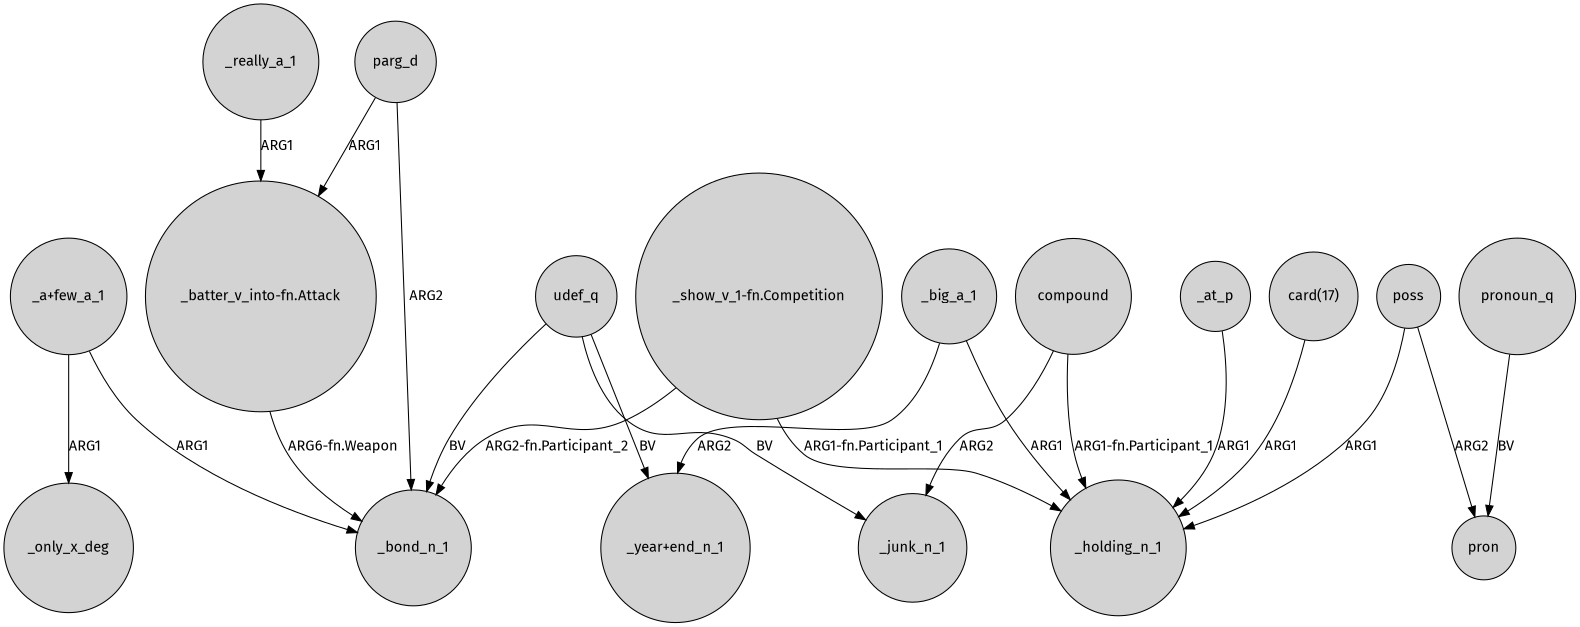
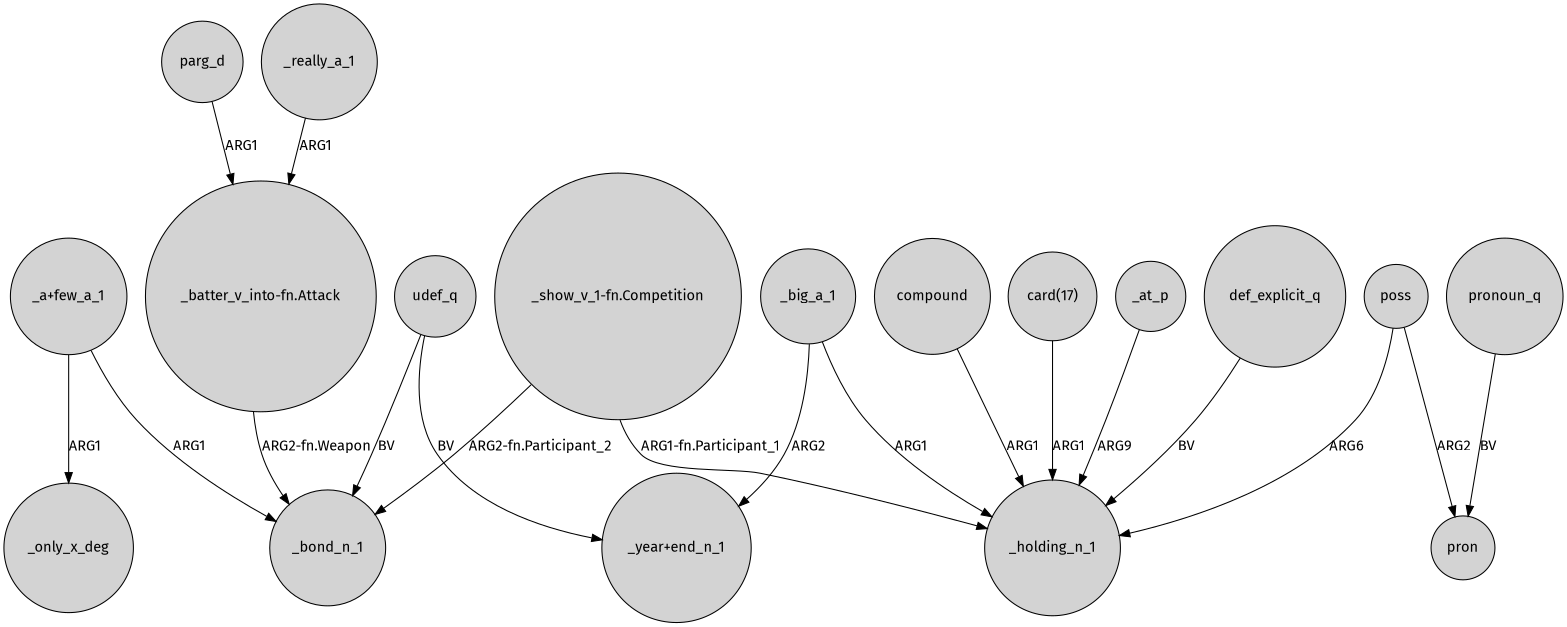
(404, 291) -> none
none -> (1275, 296)
(343, 447) -> (317, 447)
(1144, 447) -> (1023, 447)
(1234, 447) -> (1115, 447)
(1361, 447) -> (1347, 447)
(913, 548) -> none
